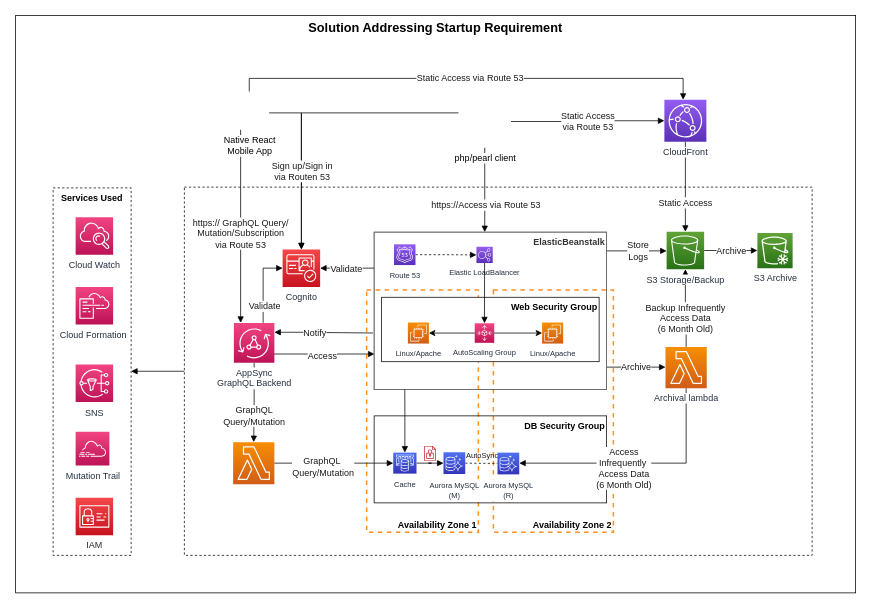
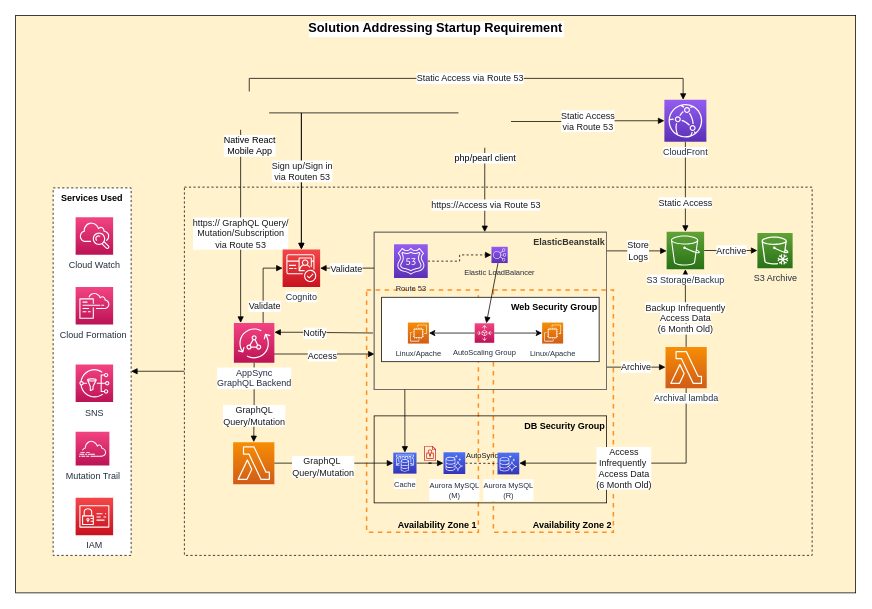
(435, 28) -> (435, 28)
(404, 255) -> (411, 261)
(484, 255) -> (499, 255)
